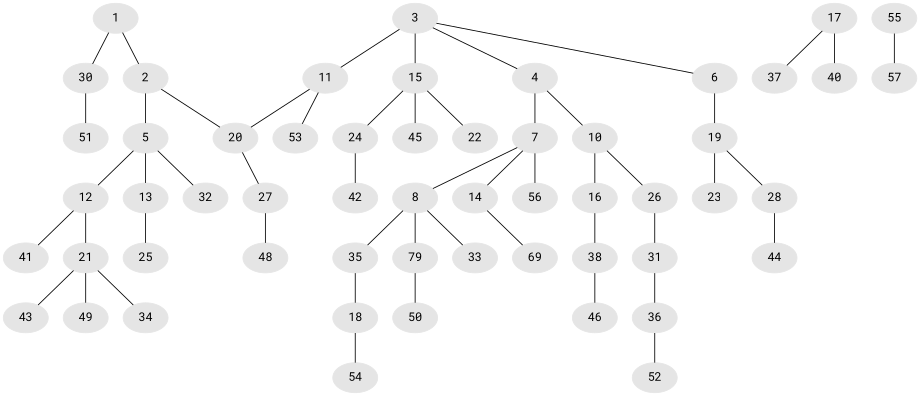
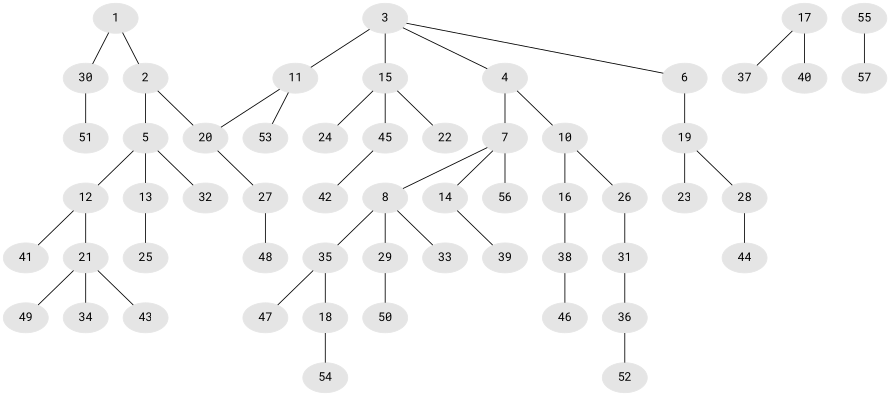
(355, 168) -> (355, 168)
(415, 258) -> (385, 258)
(535, 258) -> (505, 258)
none -> (265, 318)
